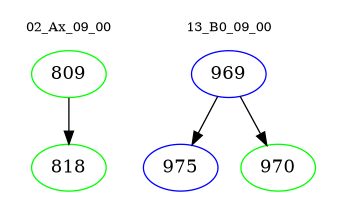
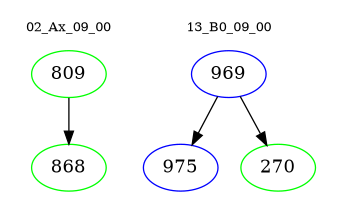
(69, 168) -> (69, 168)
(278, 168) -> (278, 168)
